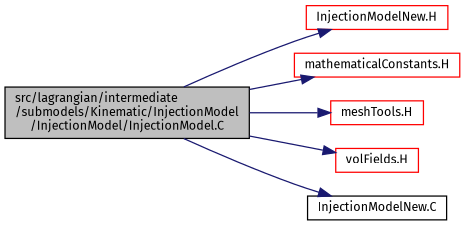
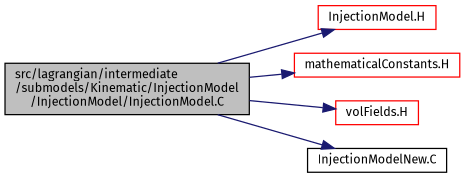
(377, 18) -> (377, 18)
(377, 113) -> none
